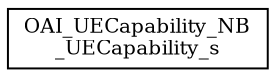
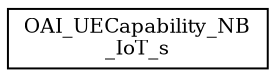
(138, 39) -> (138, 39)
